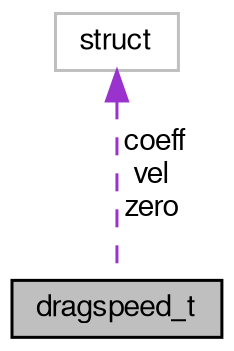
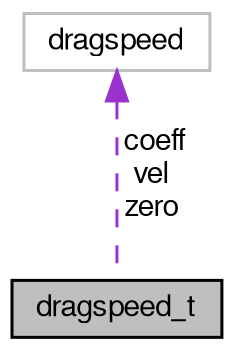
(117, 42) -> (117, 42)
